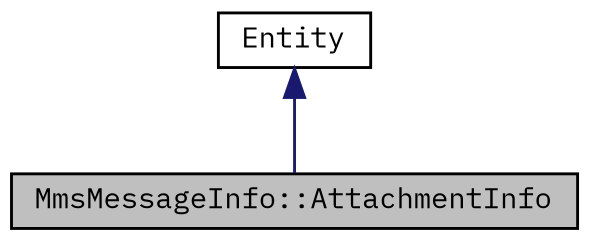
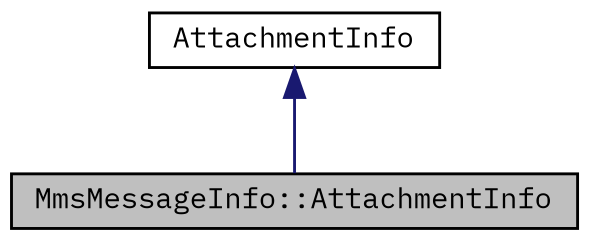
(295, 40) -> (295, 40)
